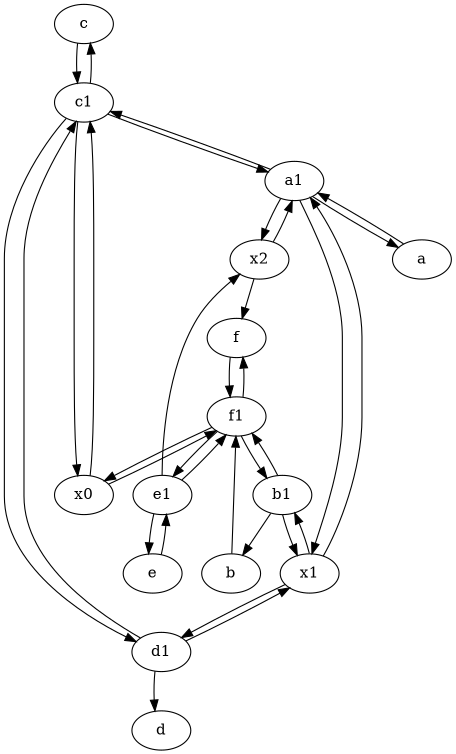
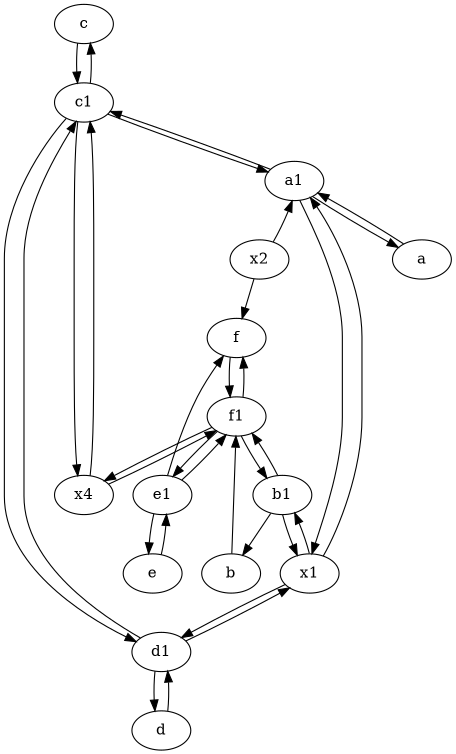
(273, 214) -> none
(176, 370) -> (188, 418)
(84, 495) -> (84, 495)
none -> (169, 697)
